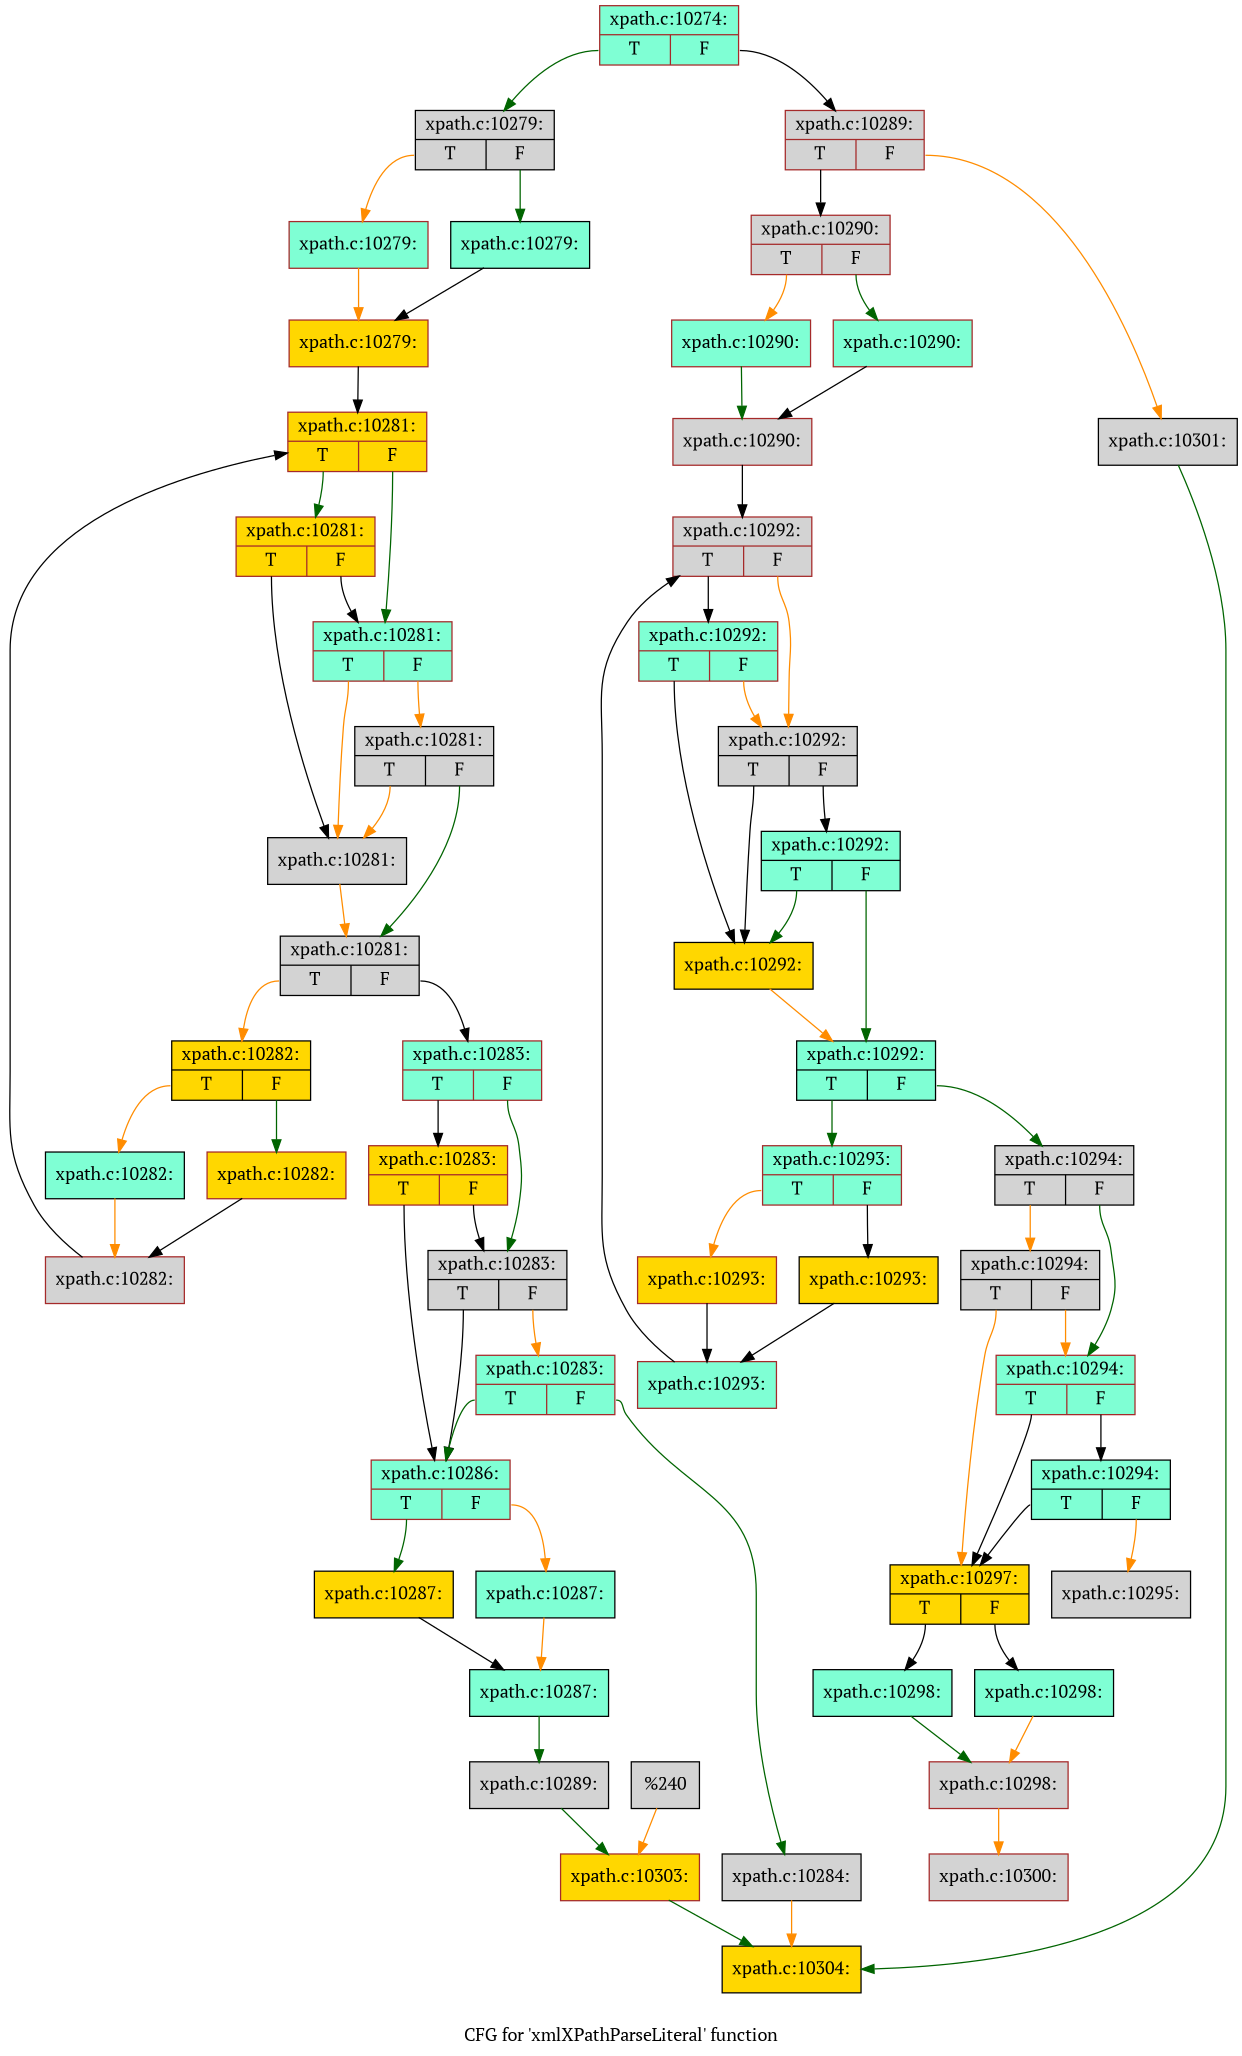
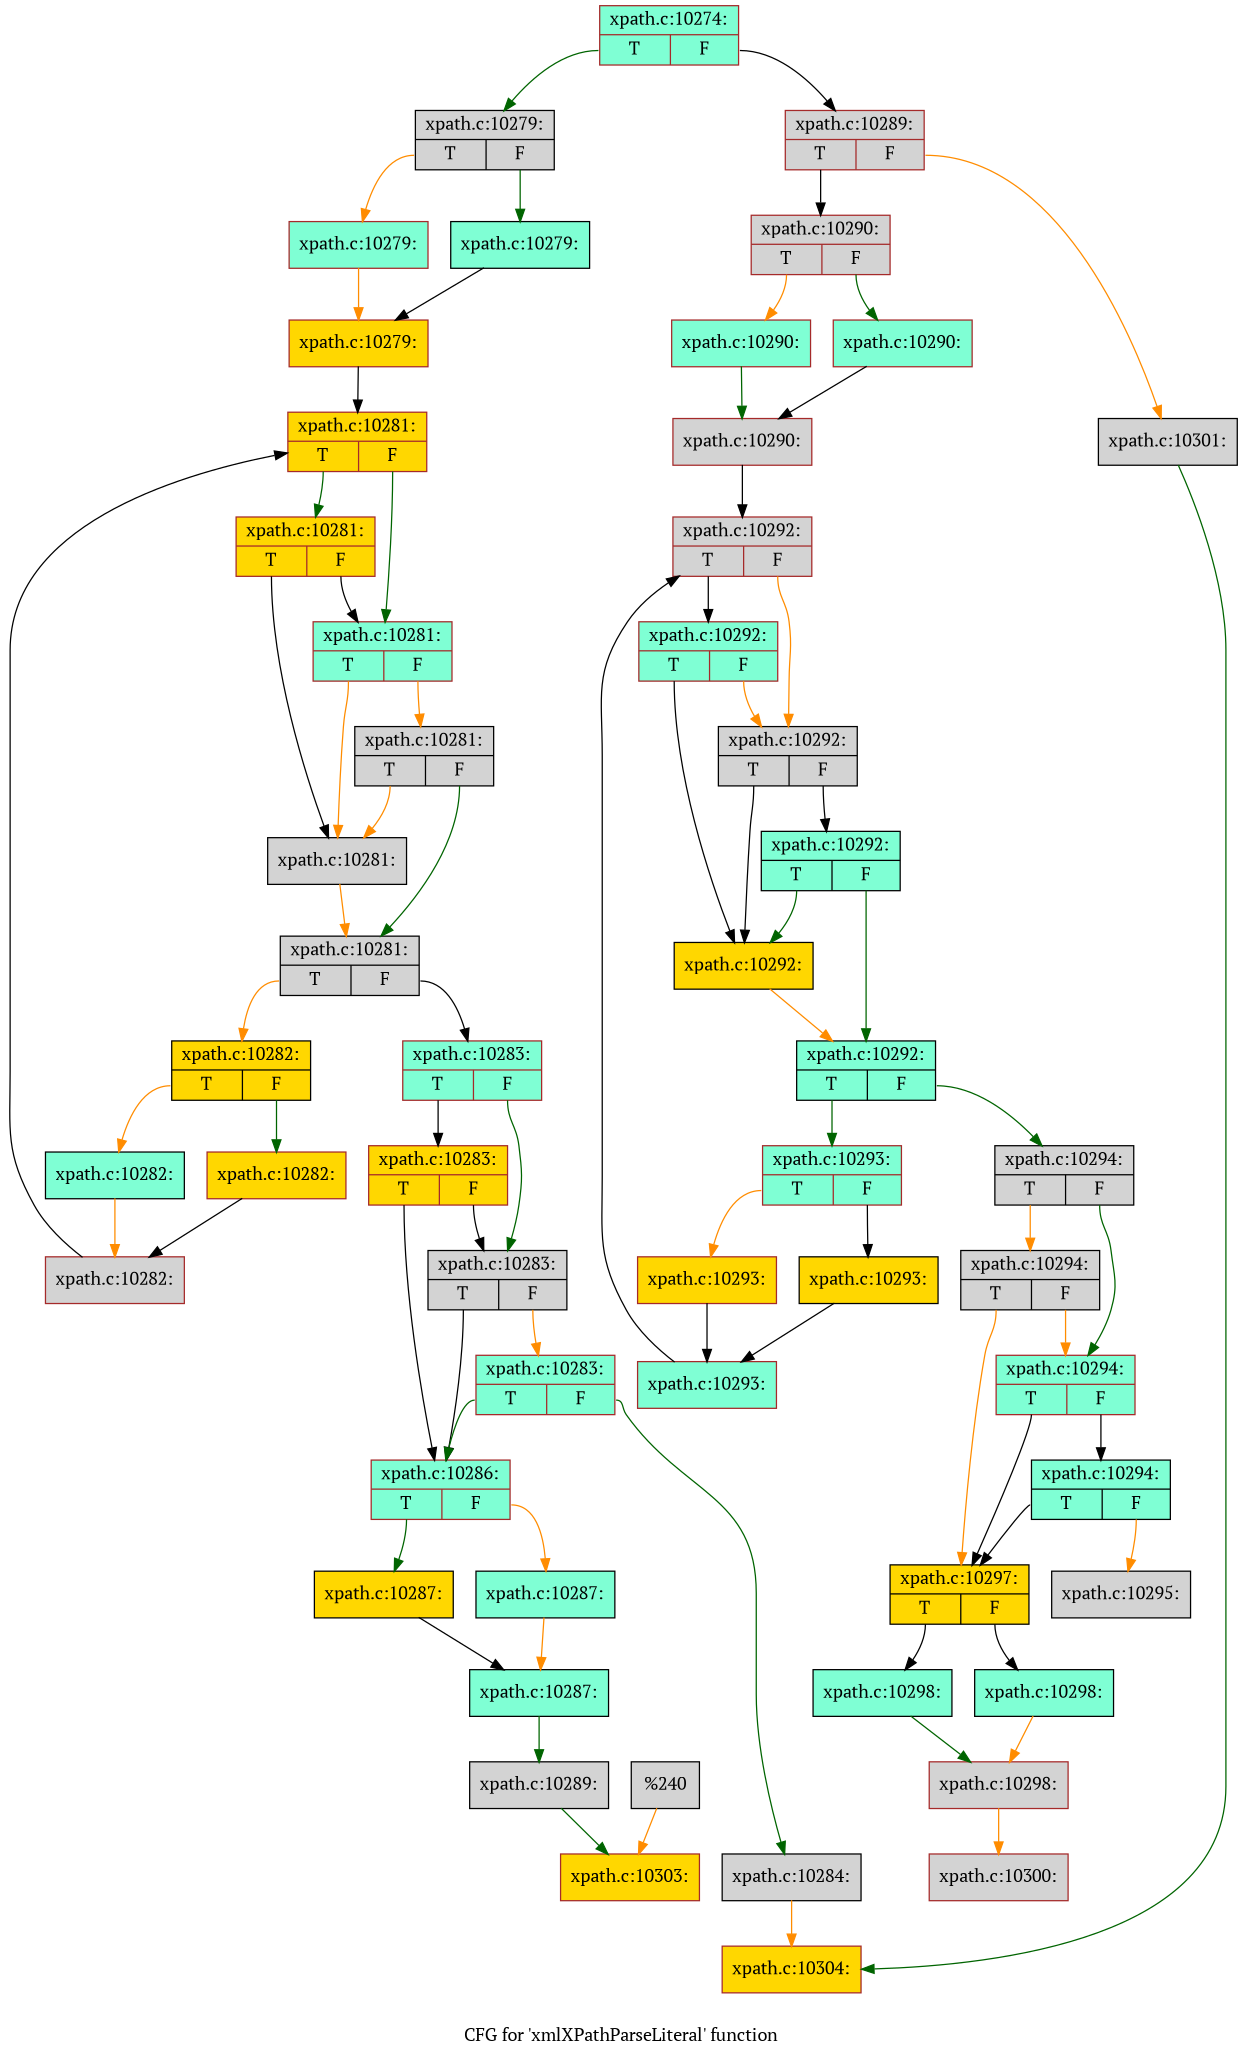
(705, 1920) -> none
(792, 1970) -> (792, 1970)
